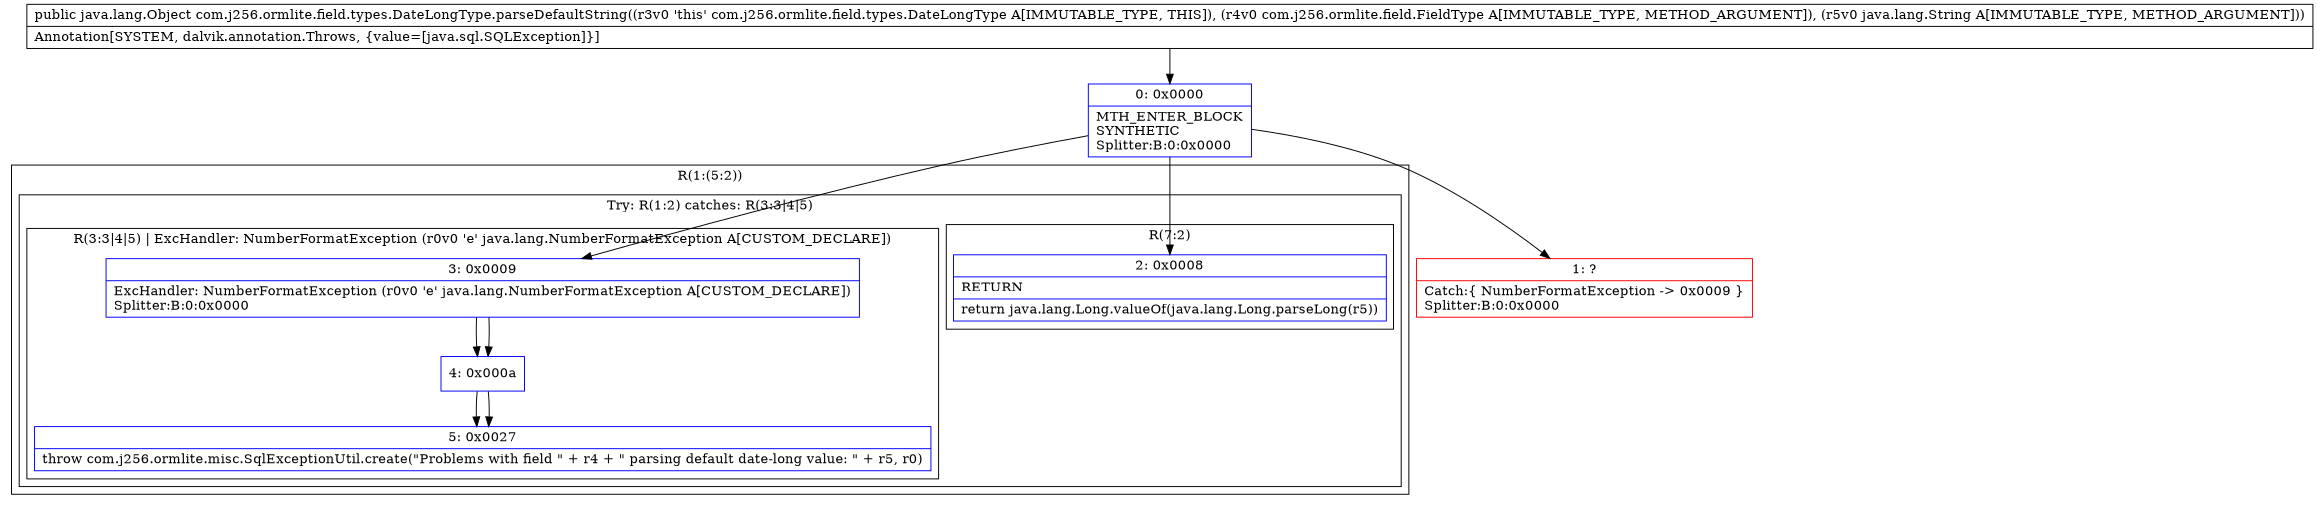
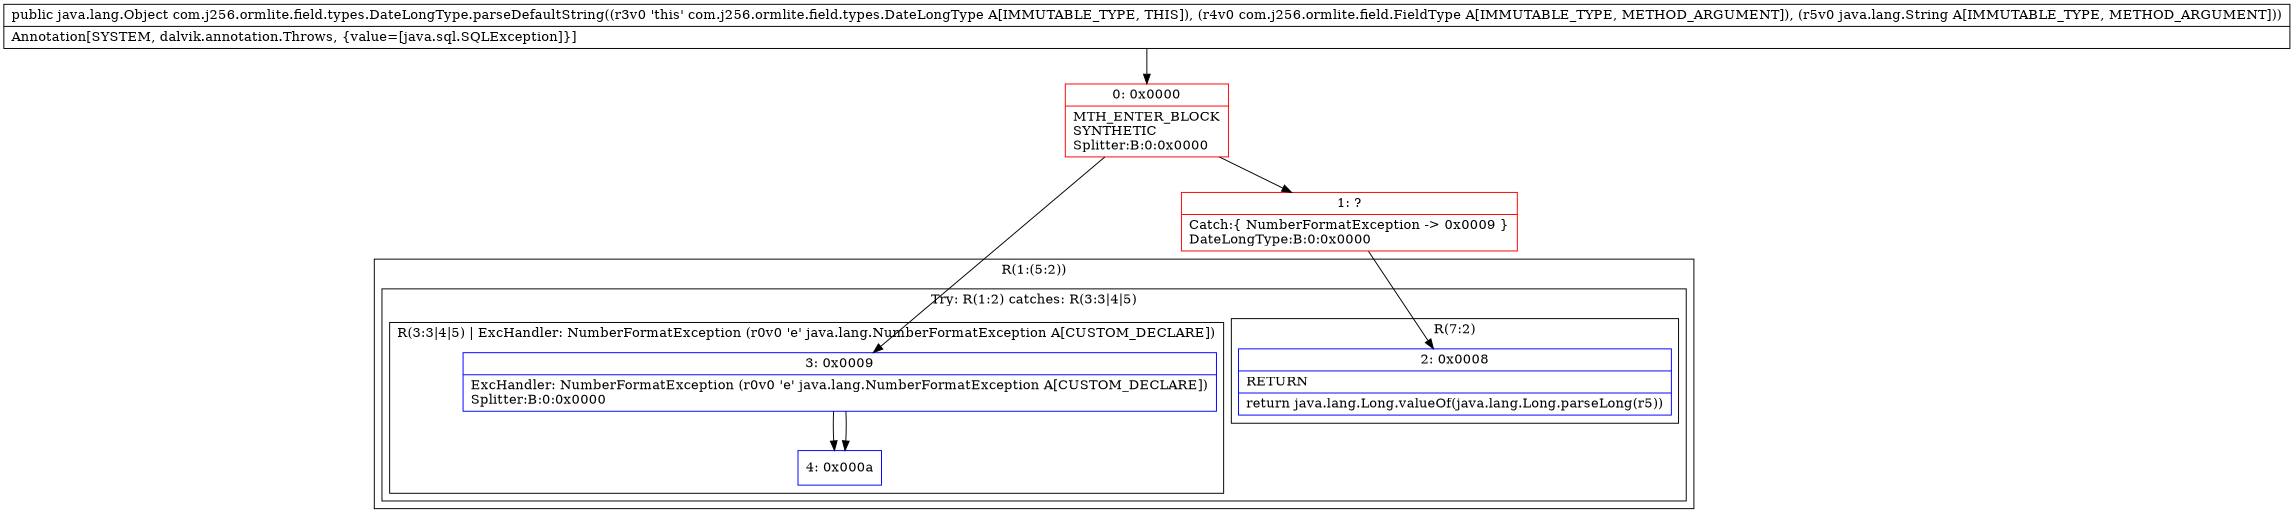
(1170, 120) -> (1147, 120)
(1170, 201) -> (1398, 296)
(1492, 306) -> (1280, 239)
(483, 449) -> none
